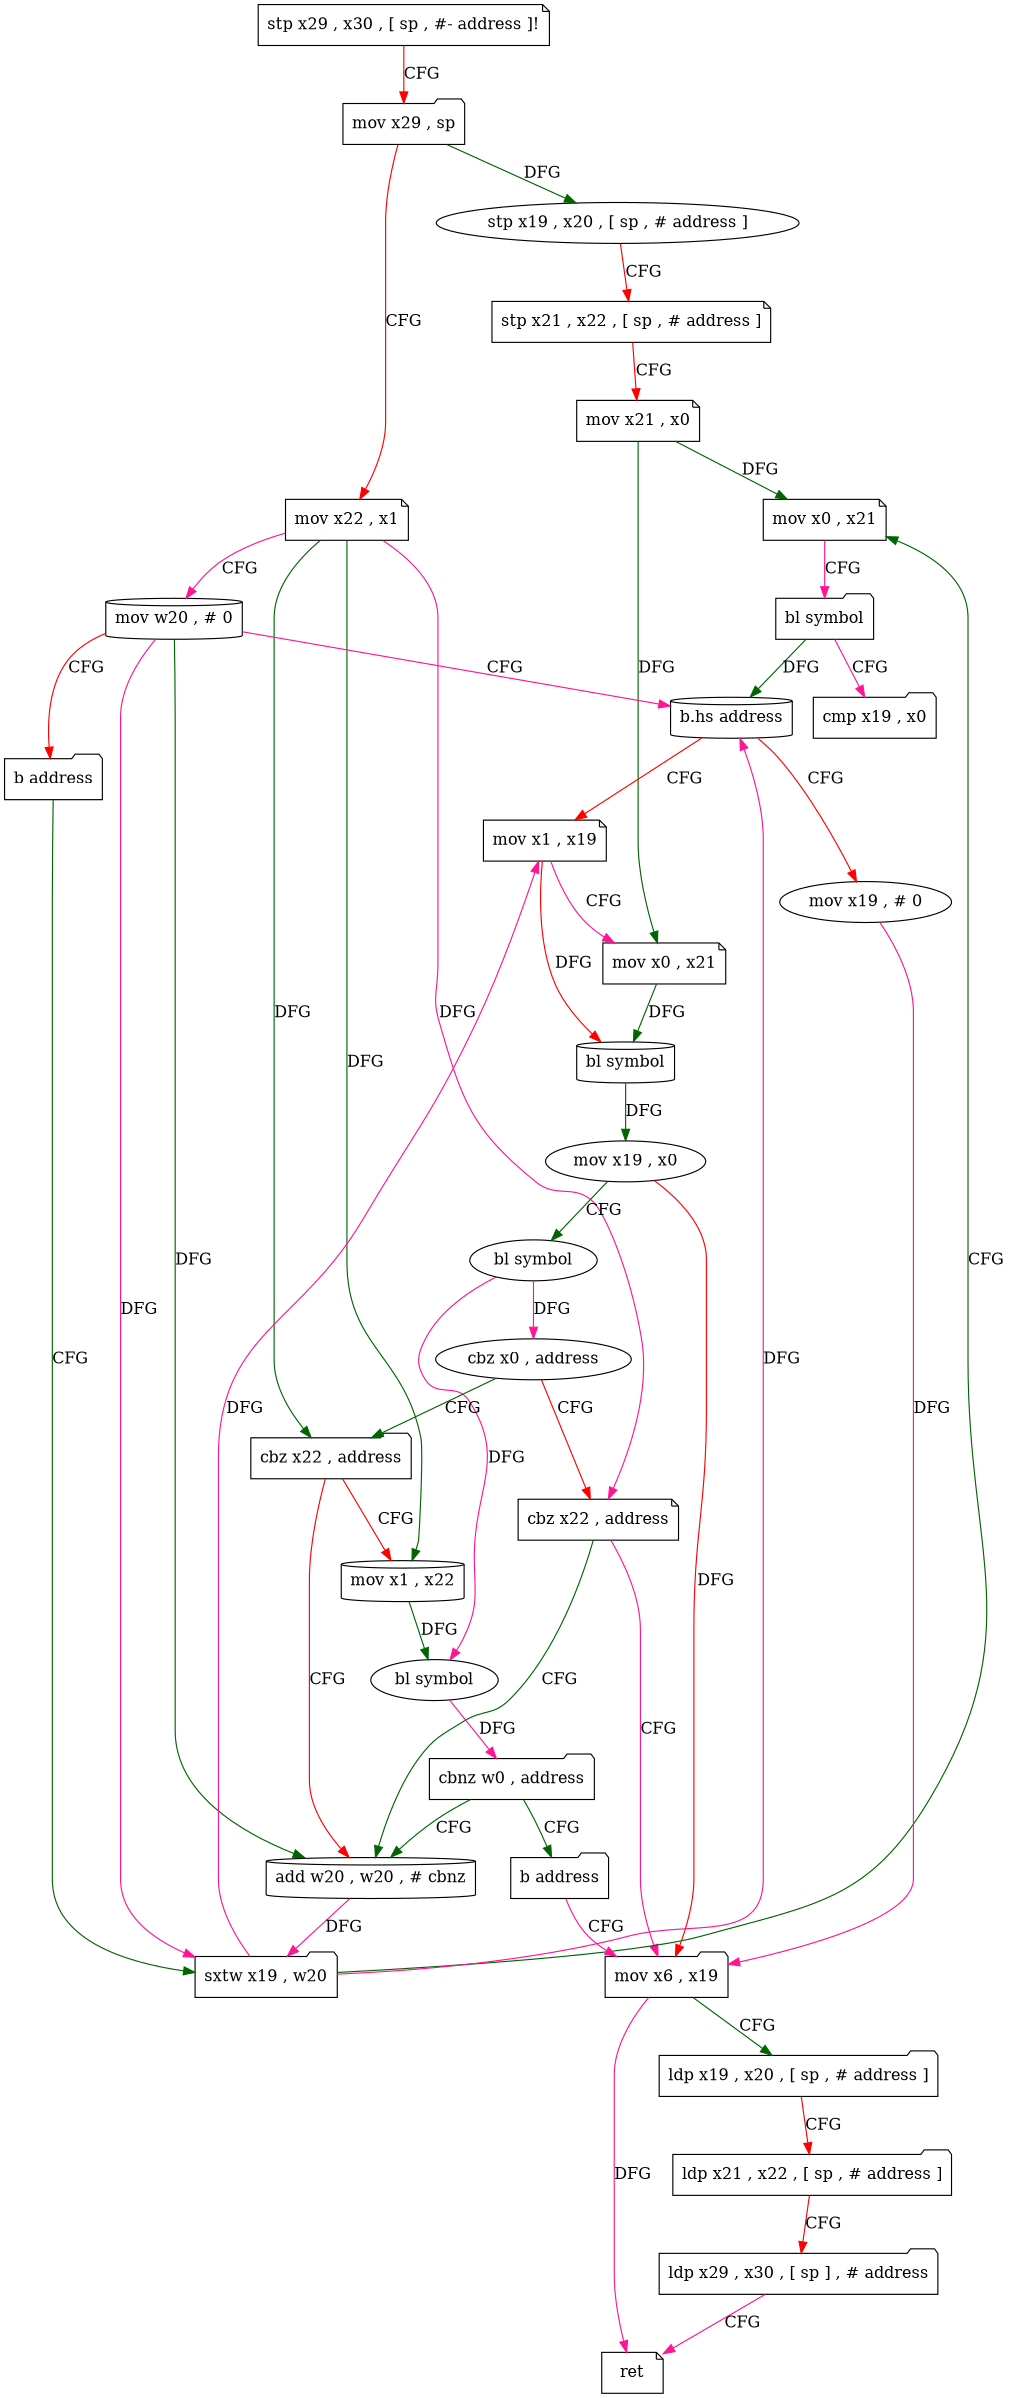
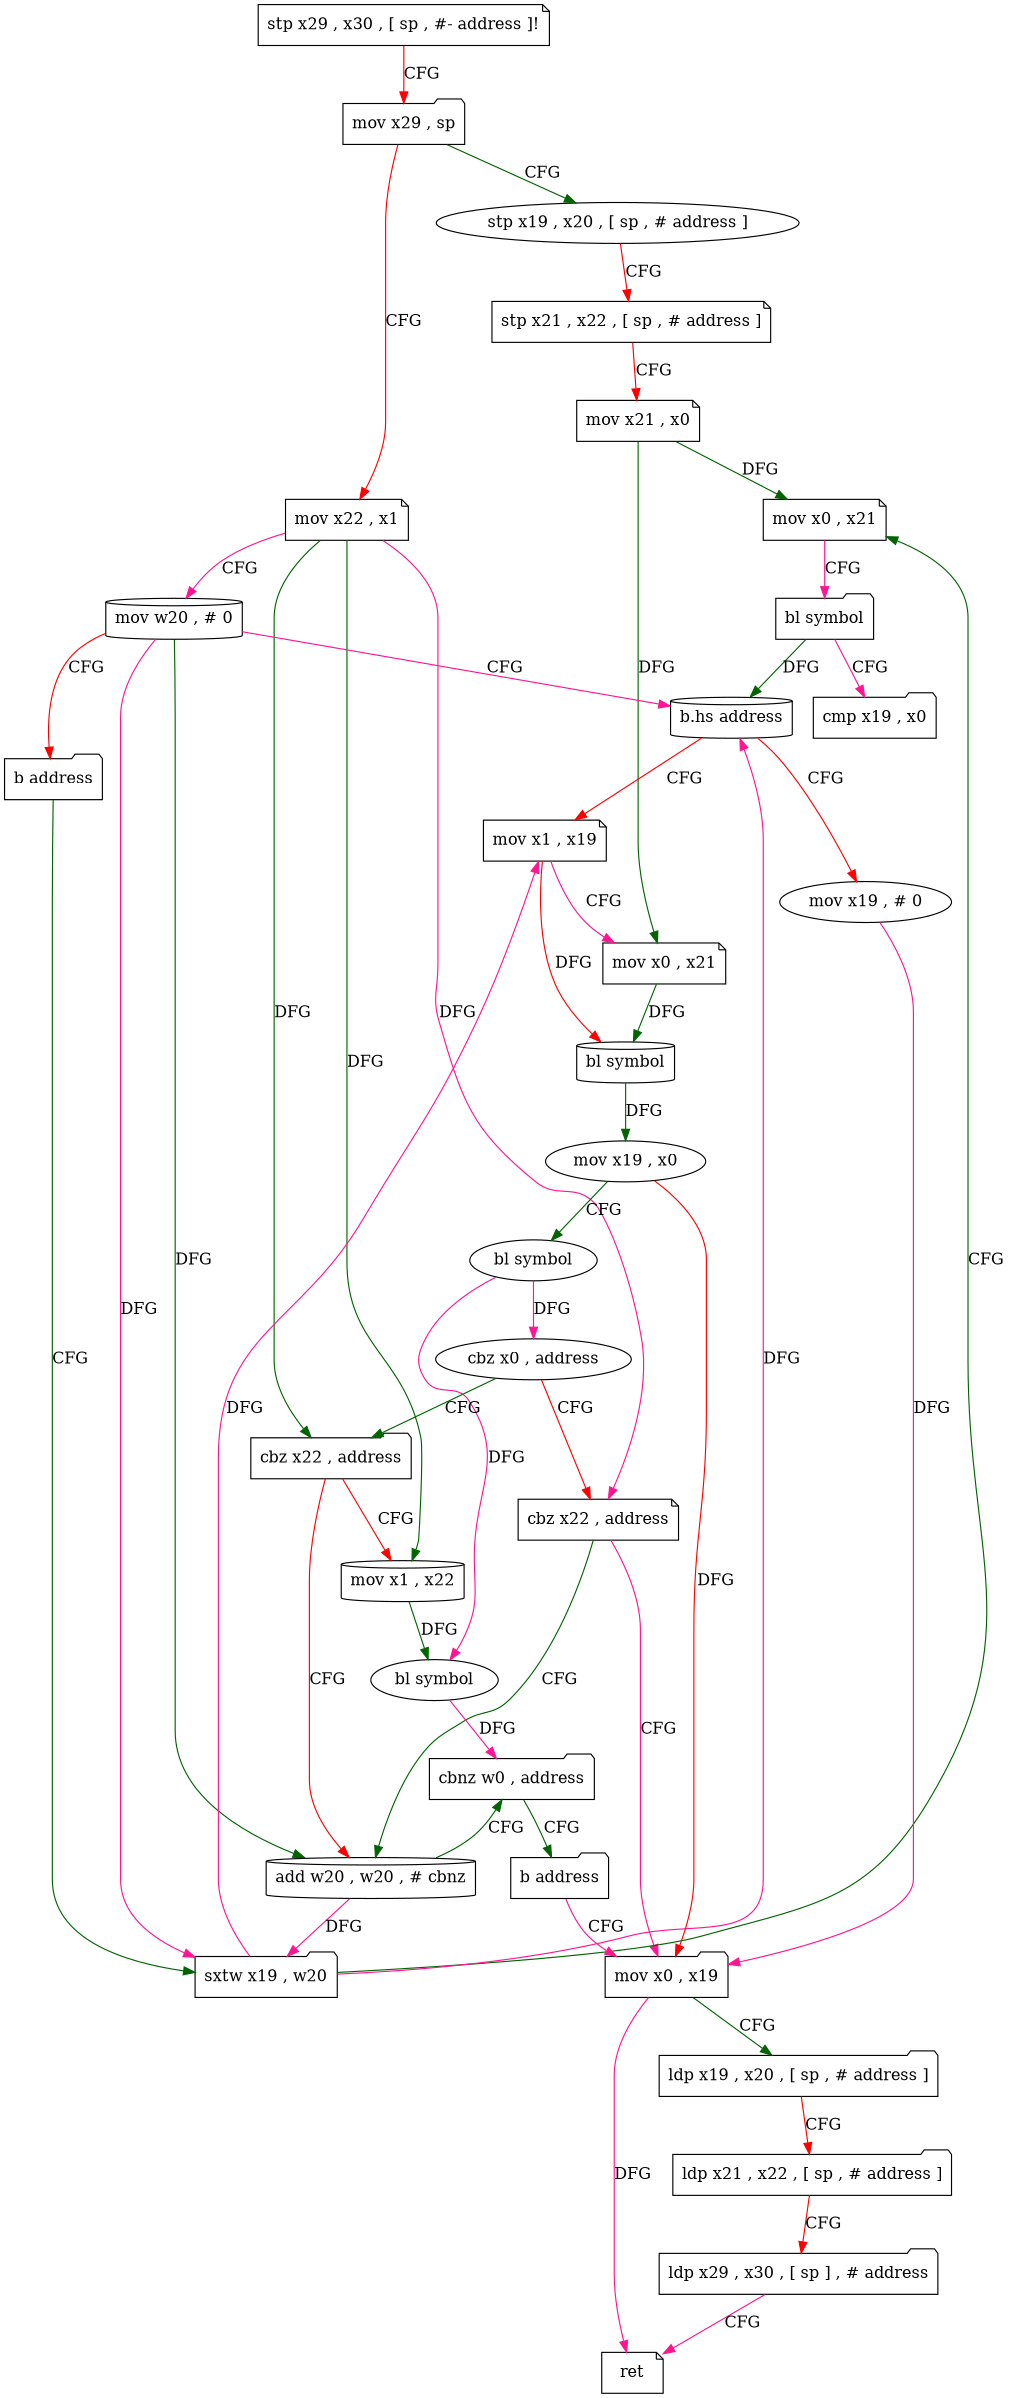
(543, 173) -> (543, 173)
(433, 1822) -> (470, 1839)
(667, 1977) -> (667, 1977)
